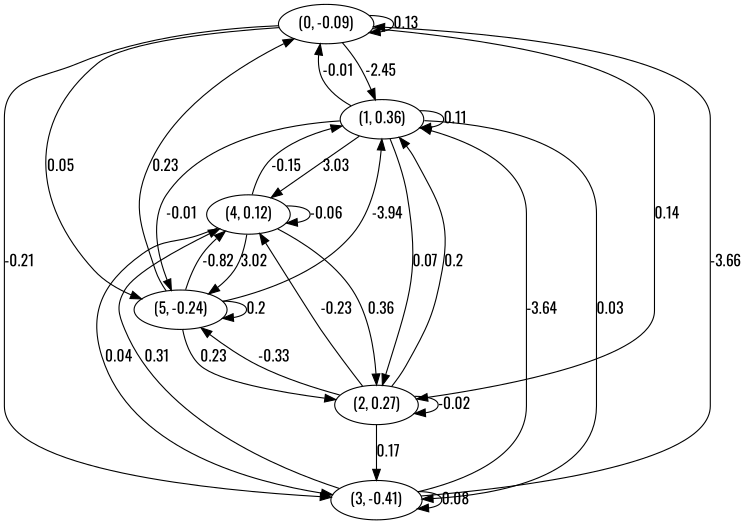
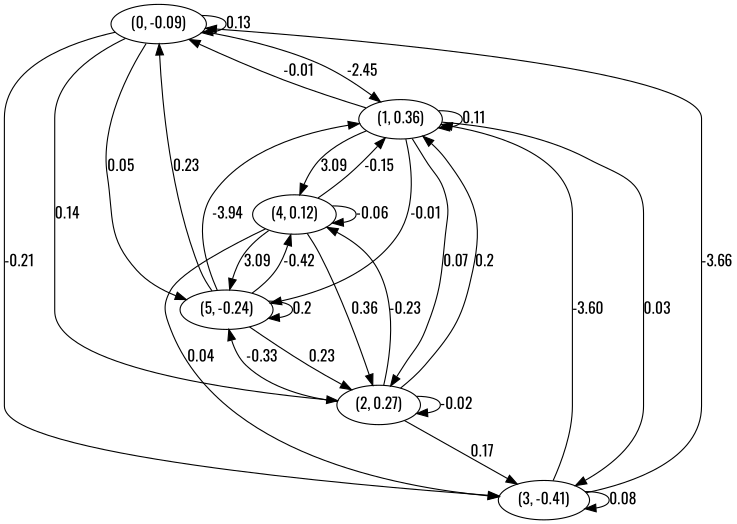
(337, 167) -> (334, 167)
(218, 262) -> (299, 262)
(254, 262) -> (258, 262)
(542, 310) -> (588, 310)
(161, 384) -> none
